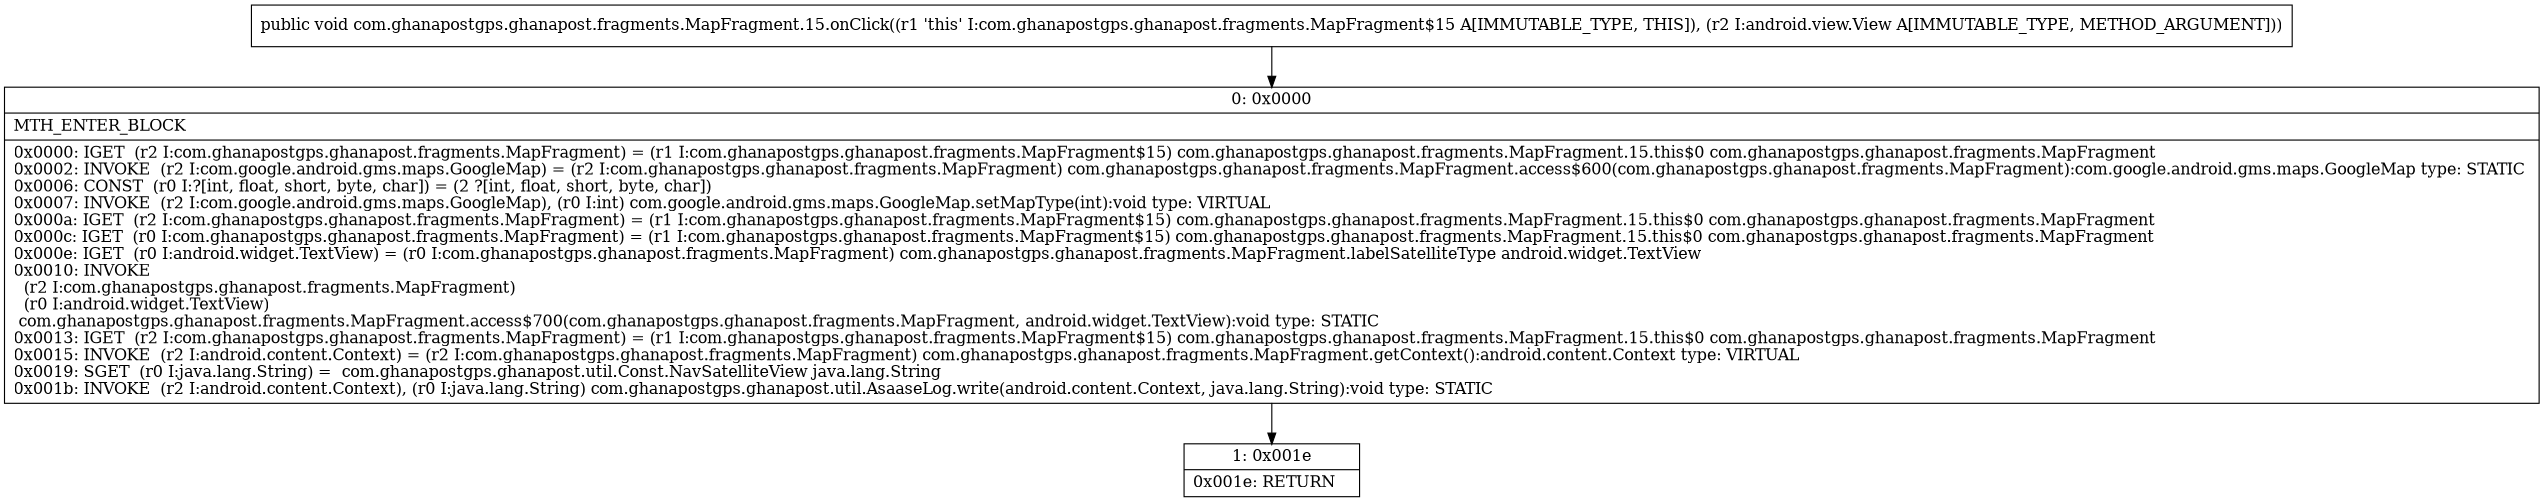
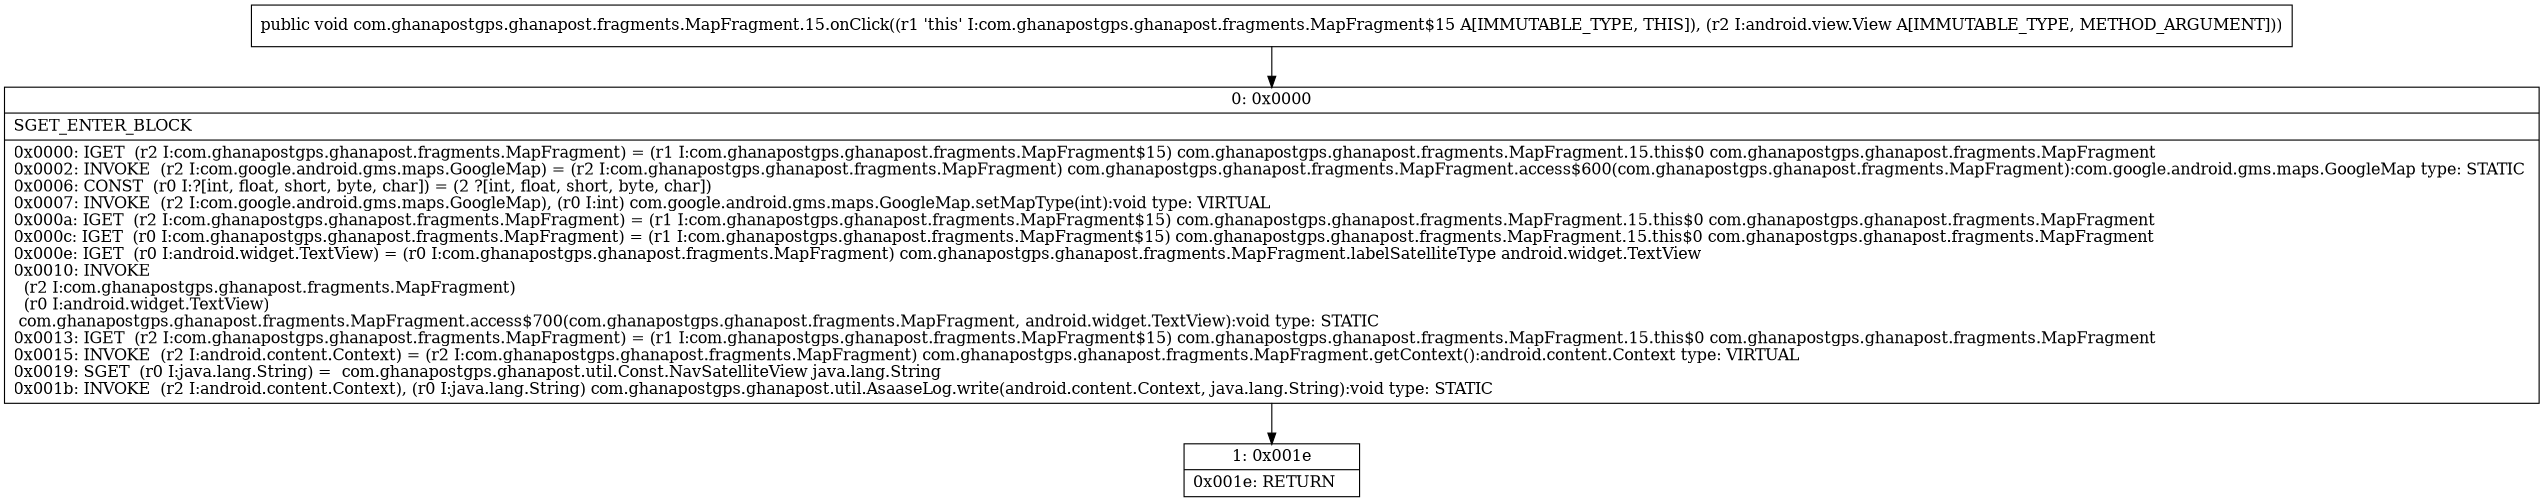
(100, 126) -> (103, 126)
